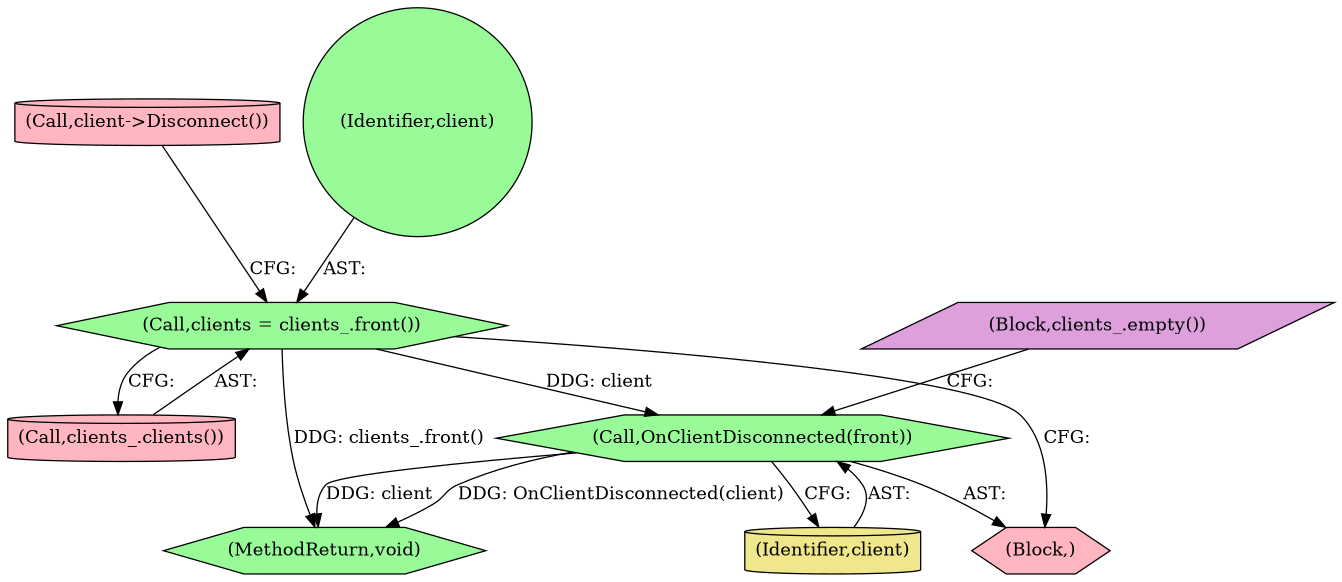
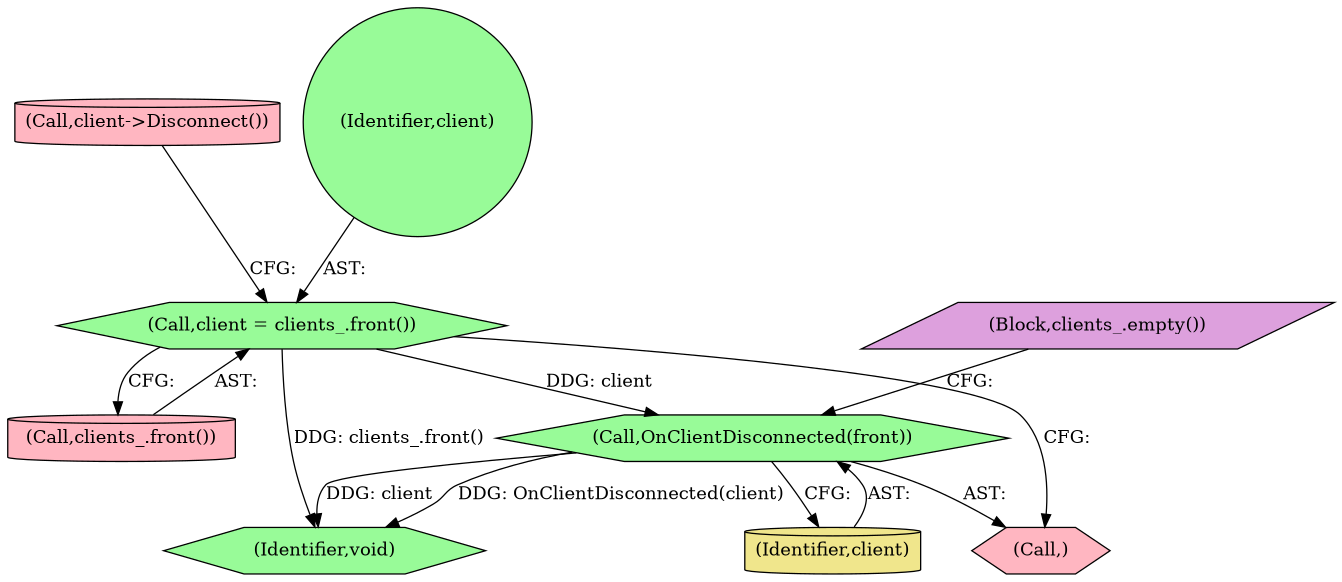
(282, 326) -> (282, 326)
(122, 438) -> (122, 438)
(325, 551) -> (325, 551)
(1041, 551) -> (1041, 551)
